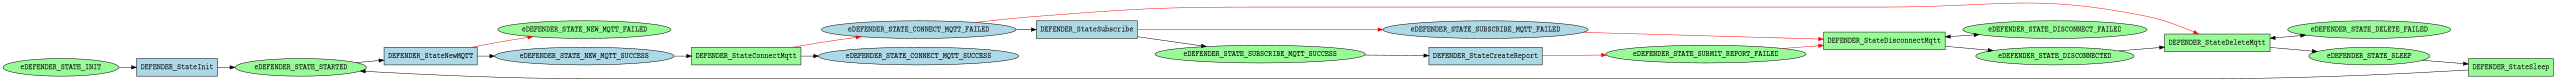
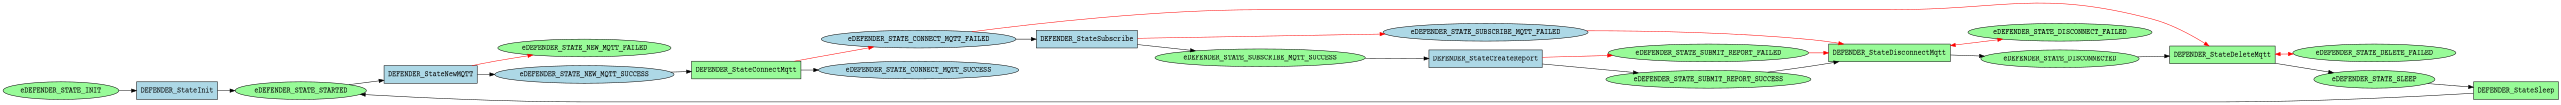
(1962, 36) -> (1977, 42)
(2288, 37) -> (2284, 54)
none -> (1708, 79)
